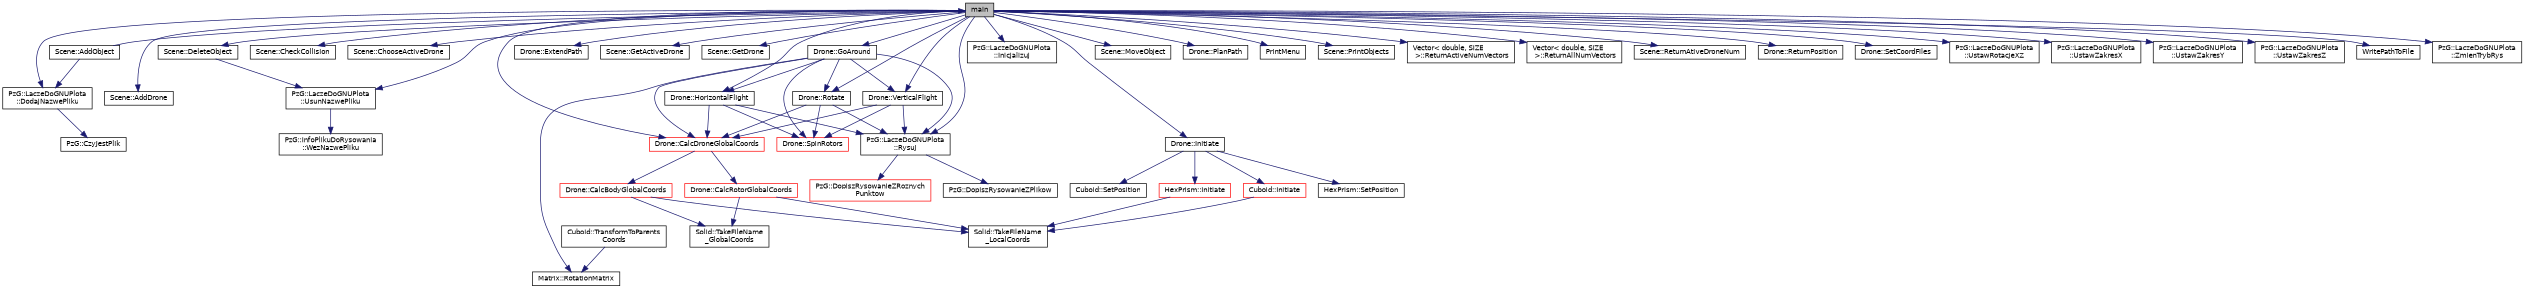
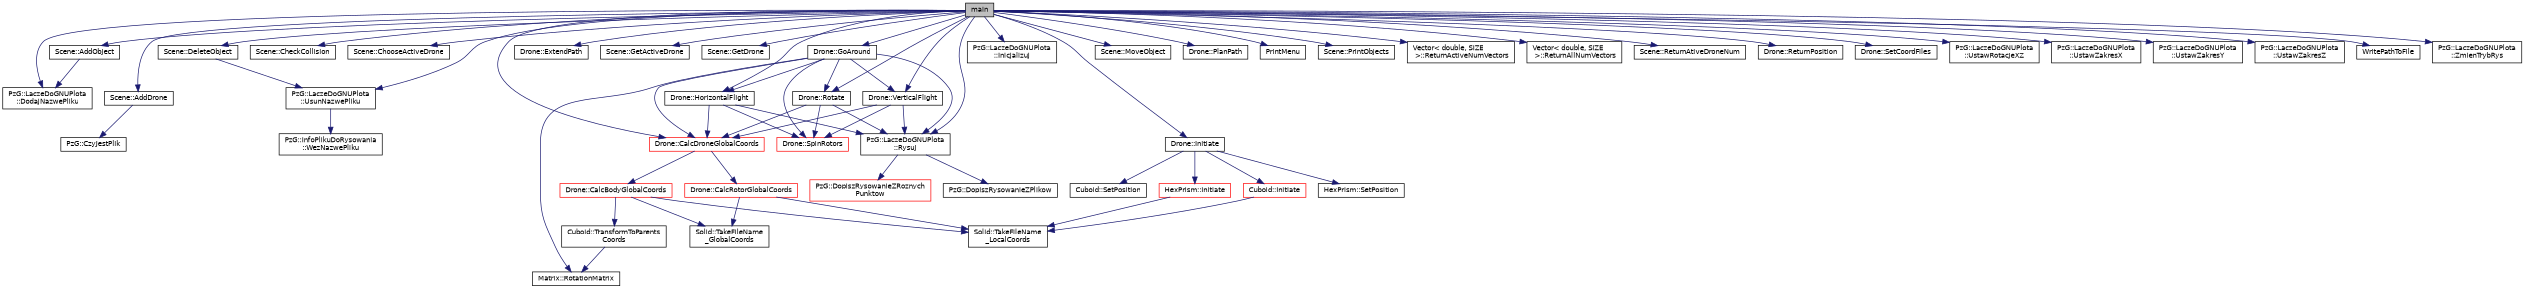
(430, 23) -> (536, 19)
(70, 121) -> (119, 119)
none -> (615, 208)
